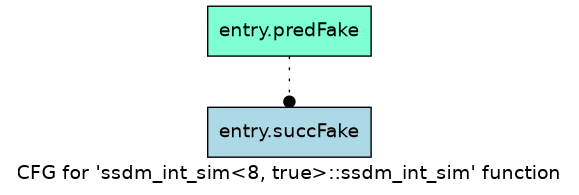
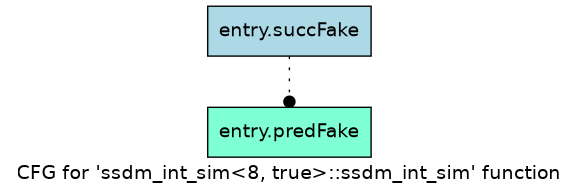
(289, 76) -> (289, 76)
